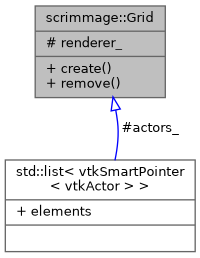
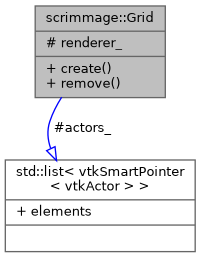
(118, 135) -> (50, 122)
